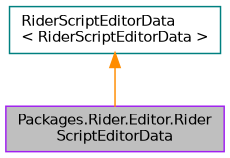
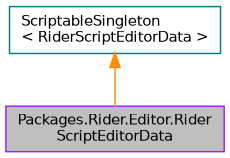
(115, 30) -> (115, 30)
